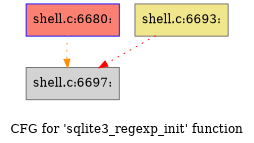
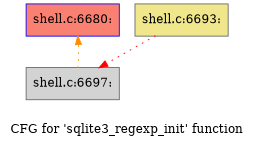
(67, 48) -> (79, 56)
